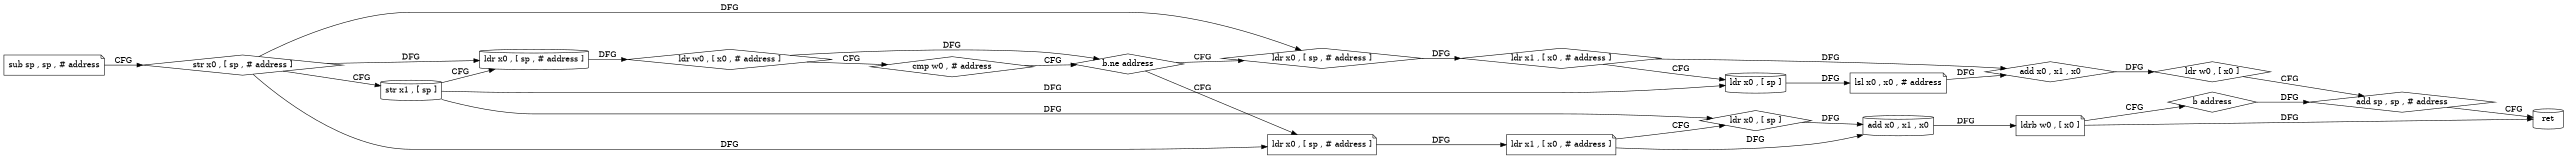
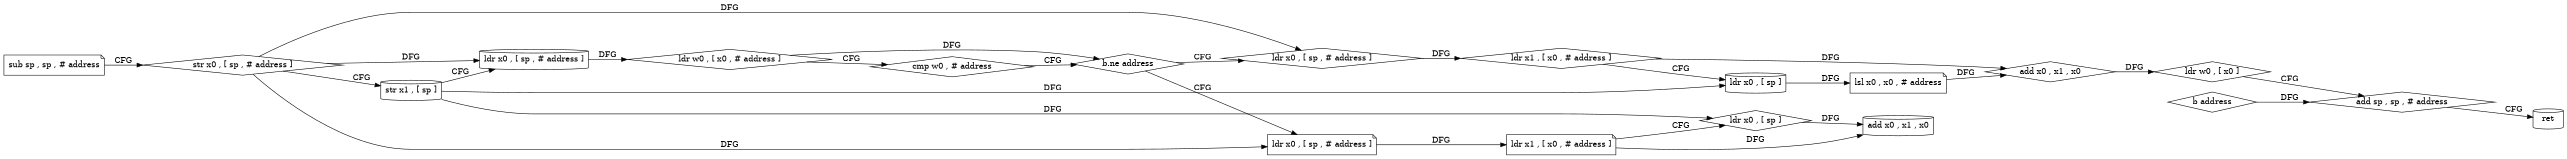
(2050, 126) -> none
